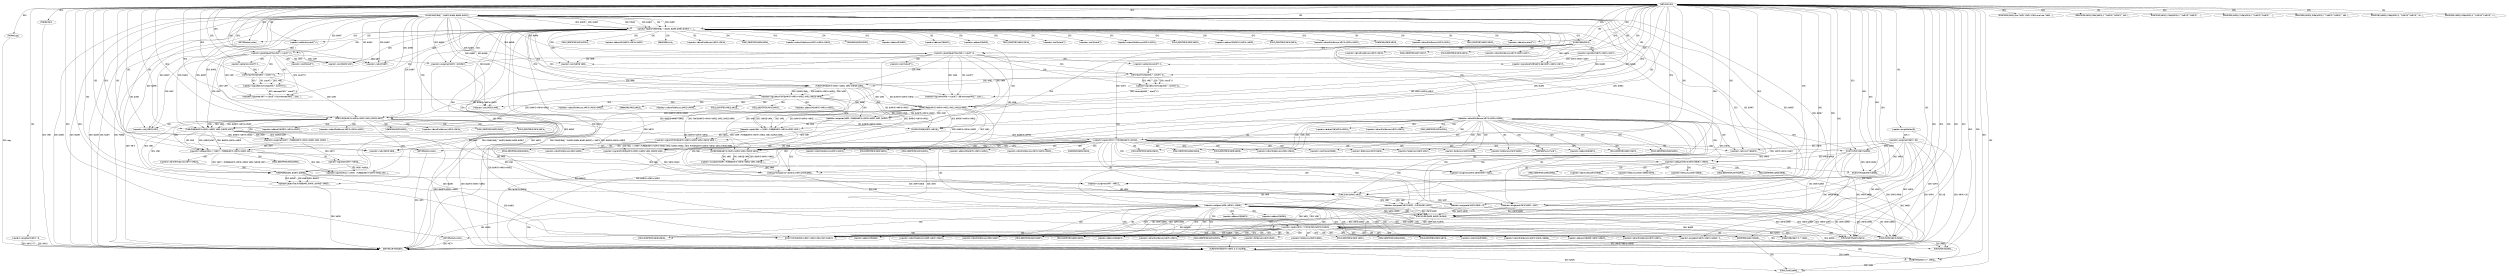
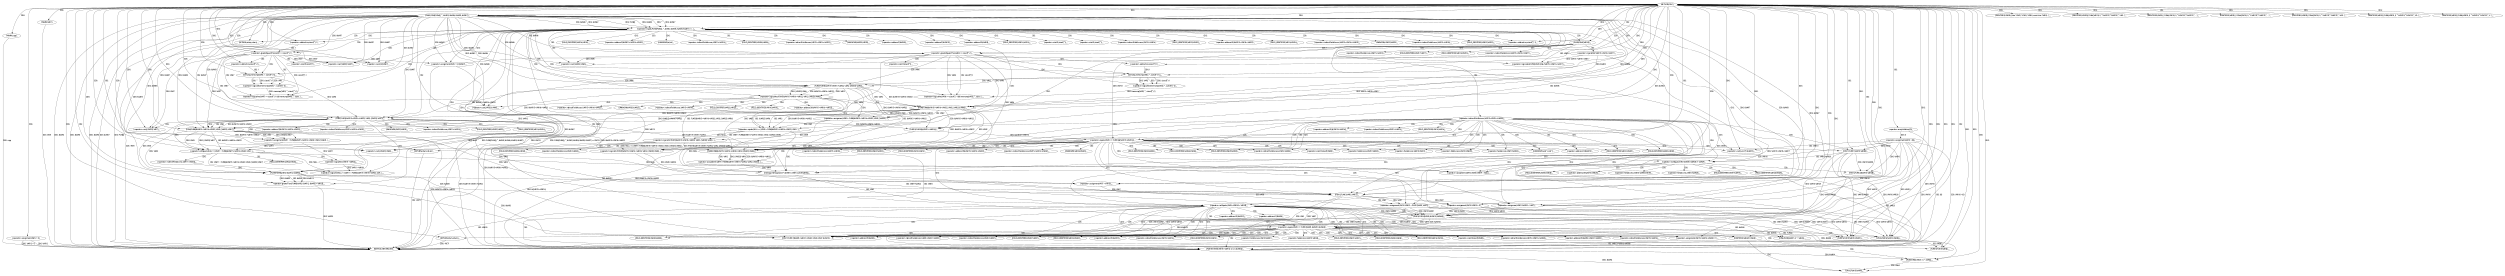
(1071, 58) -> (1070, 58)
(1788, 233) -> (1788, 233)
